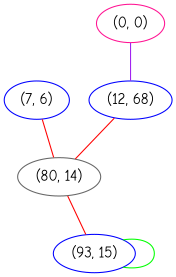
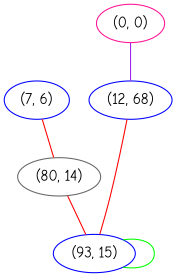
(95, 139) -> (115, 177)
